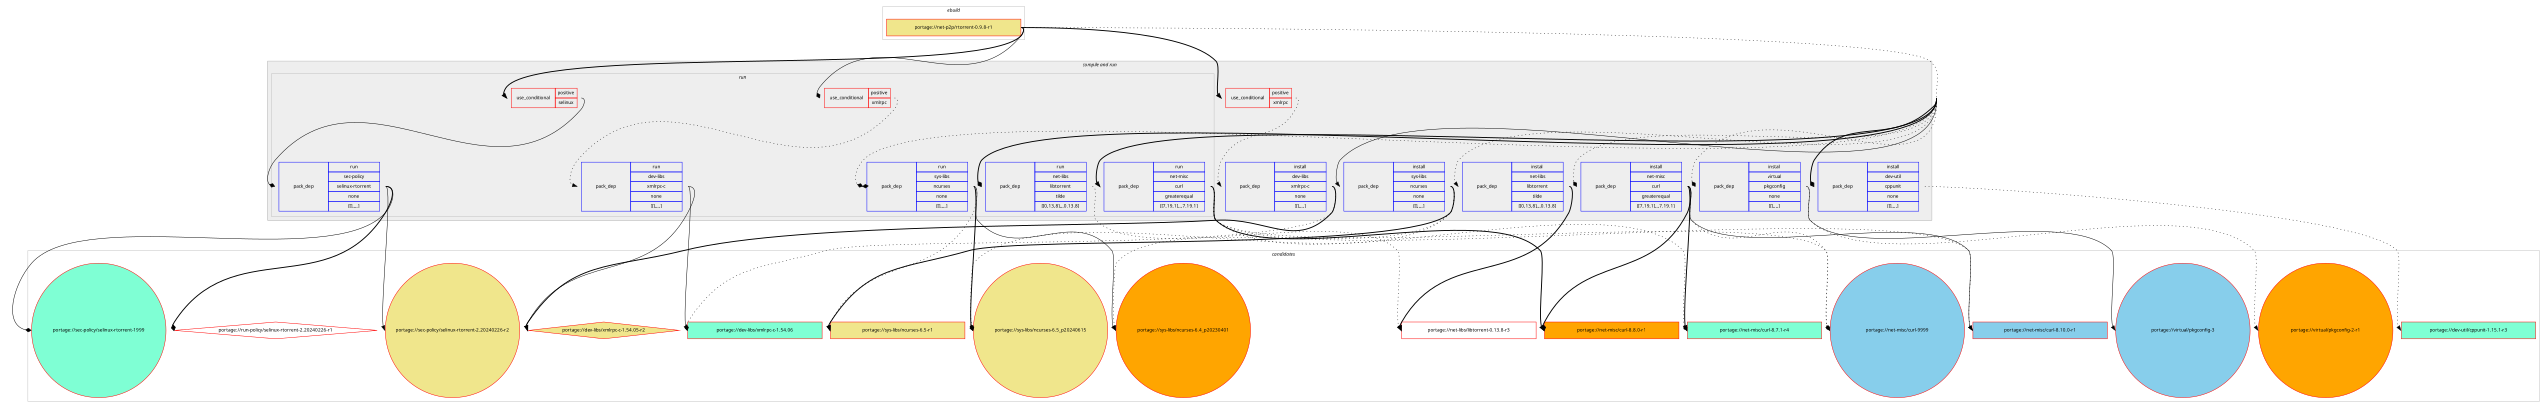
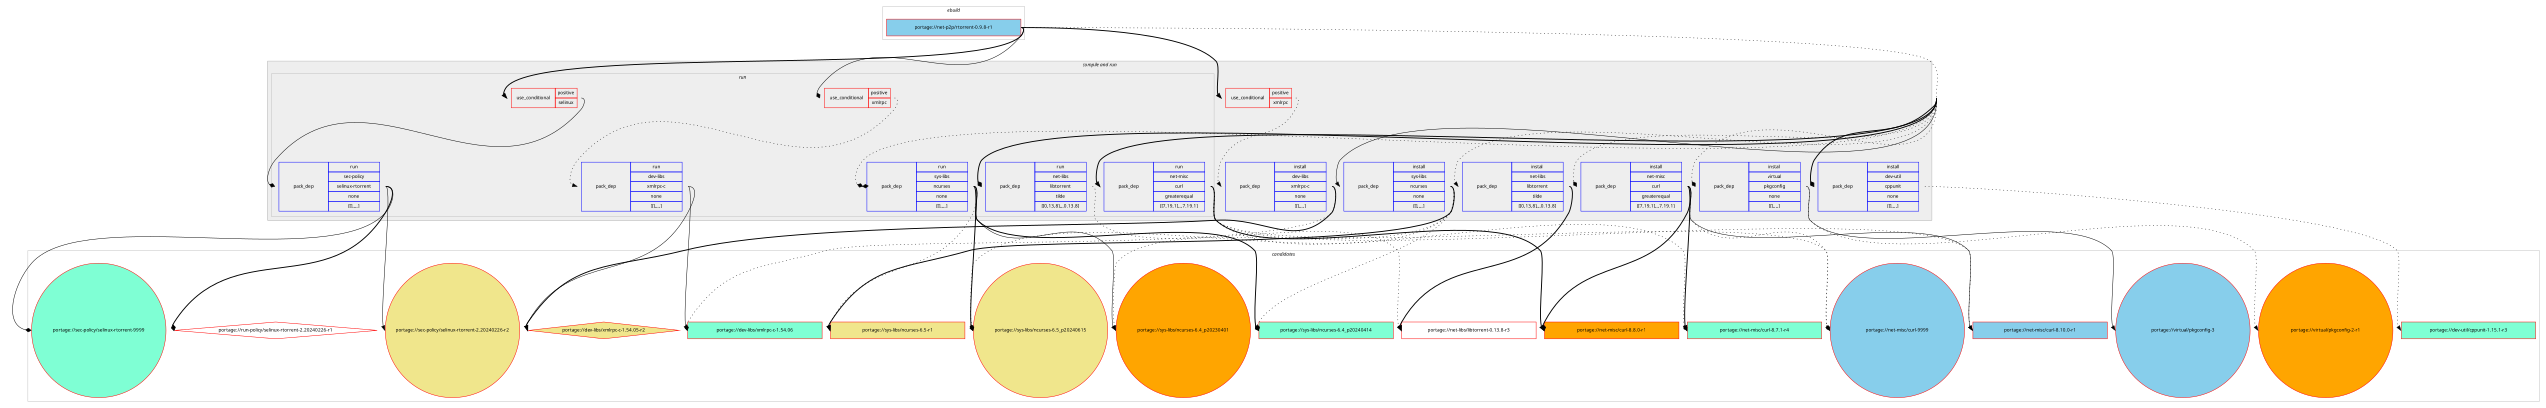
(954, 28) -> (954, 28)
(99, 330) -> (99, 330)
none -> (1326, 330)
